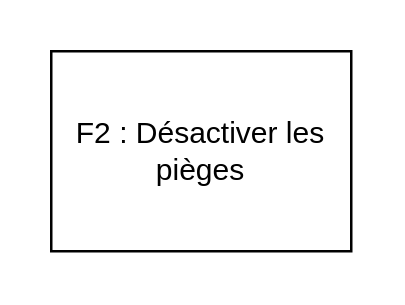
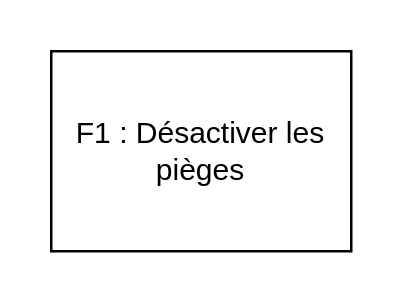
(201, 151) -> (201, 151)
